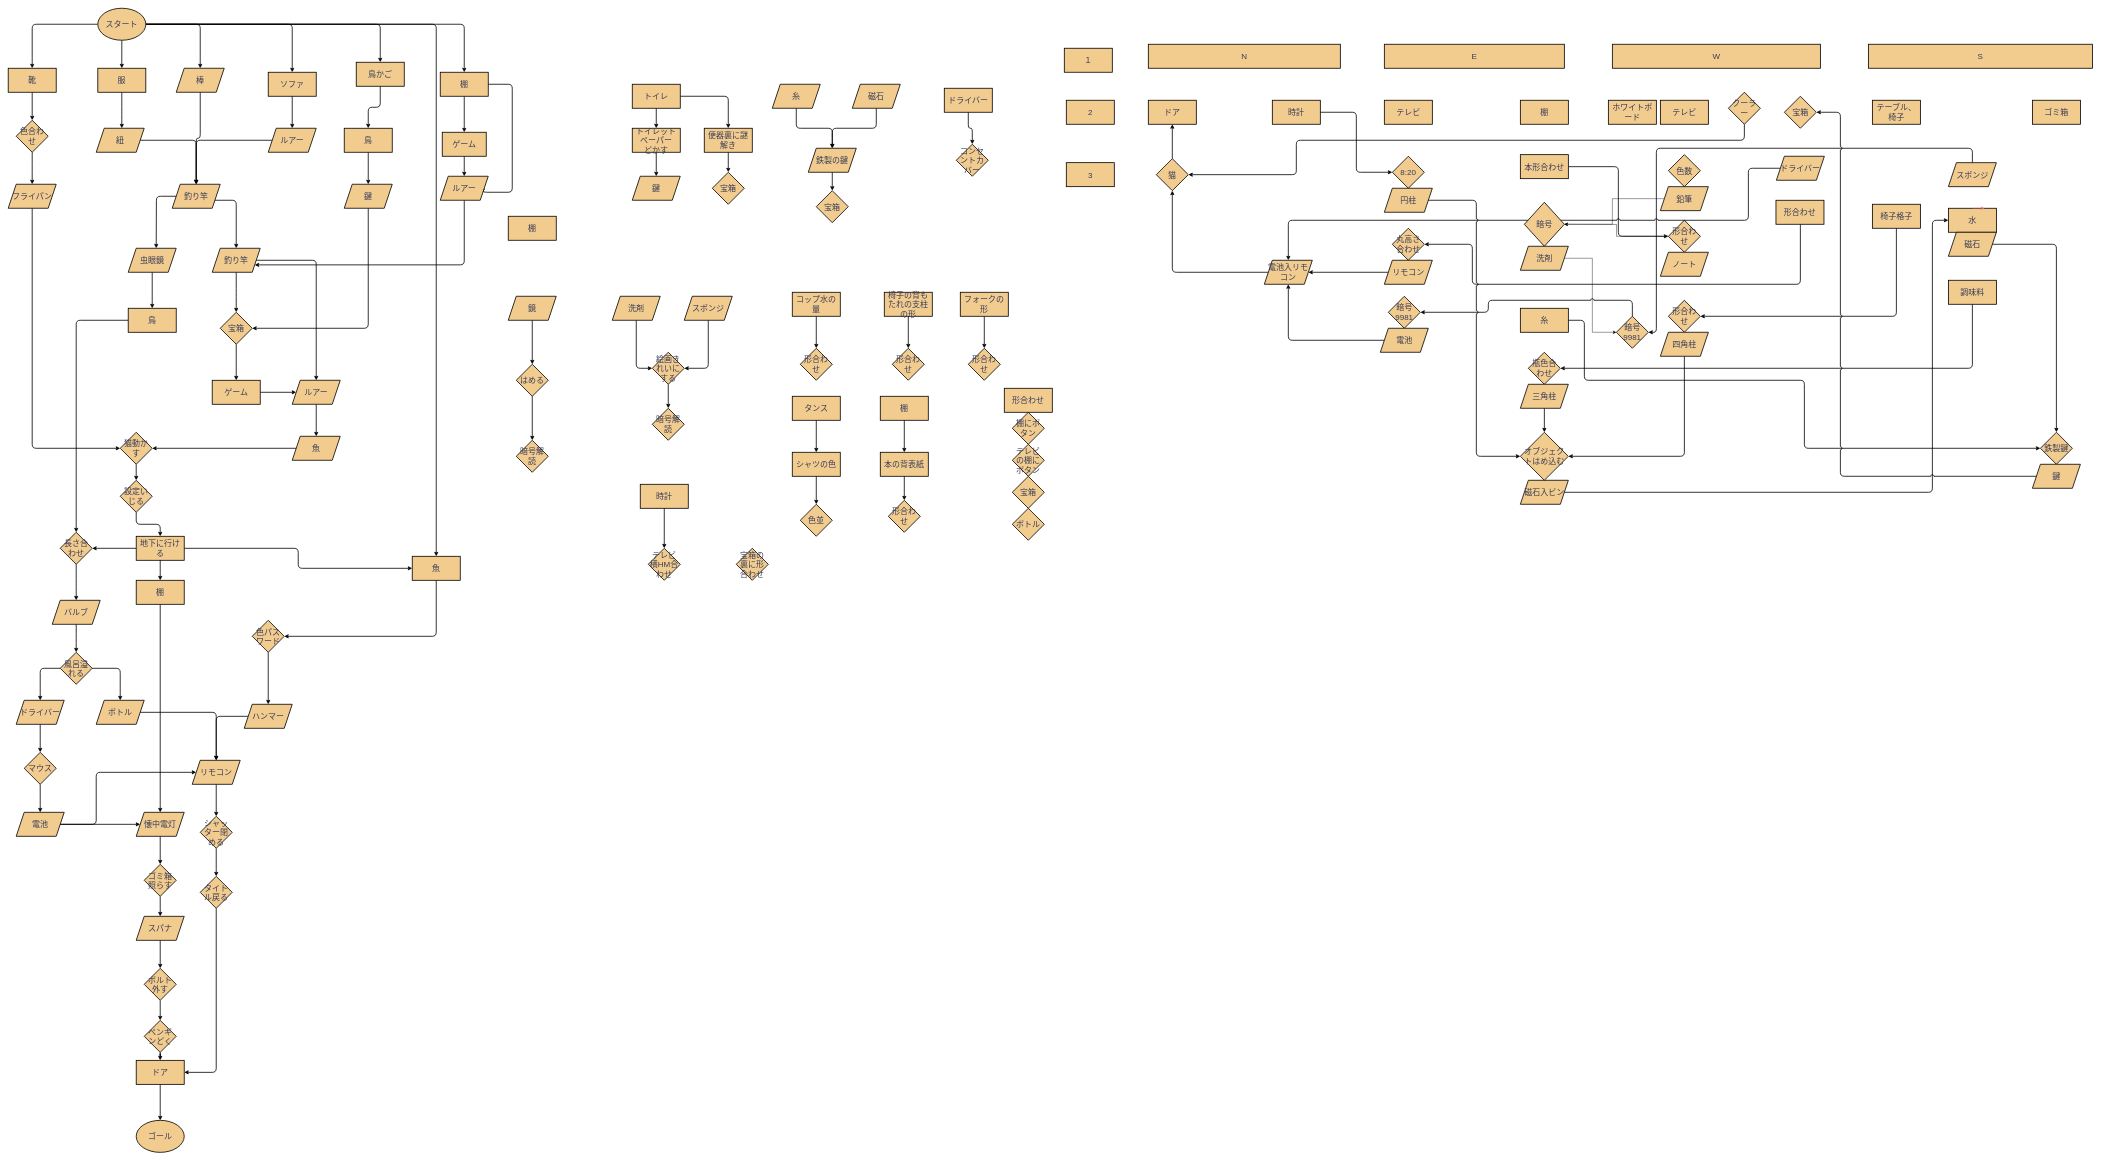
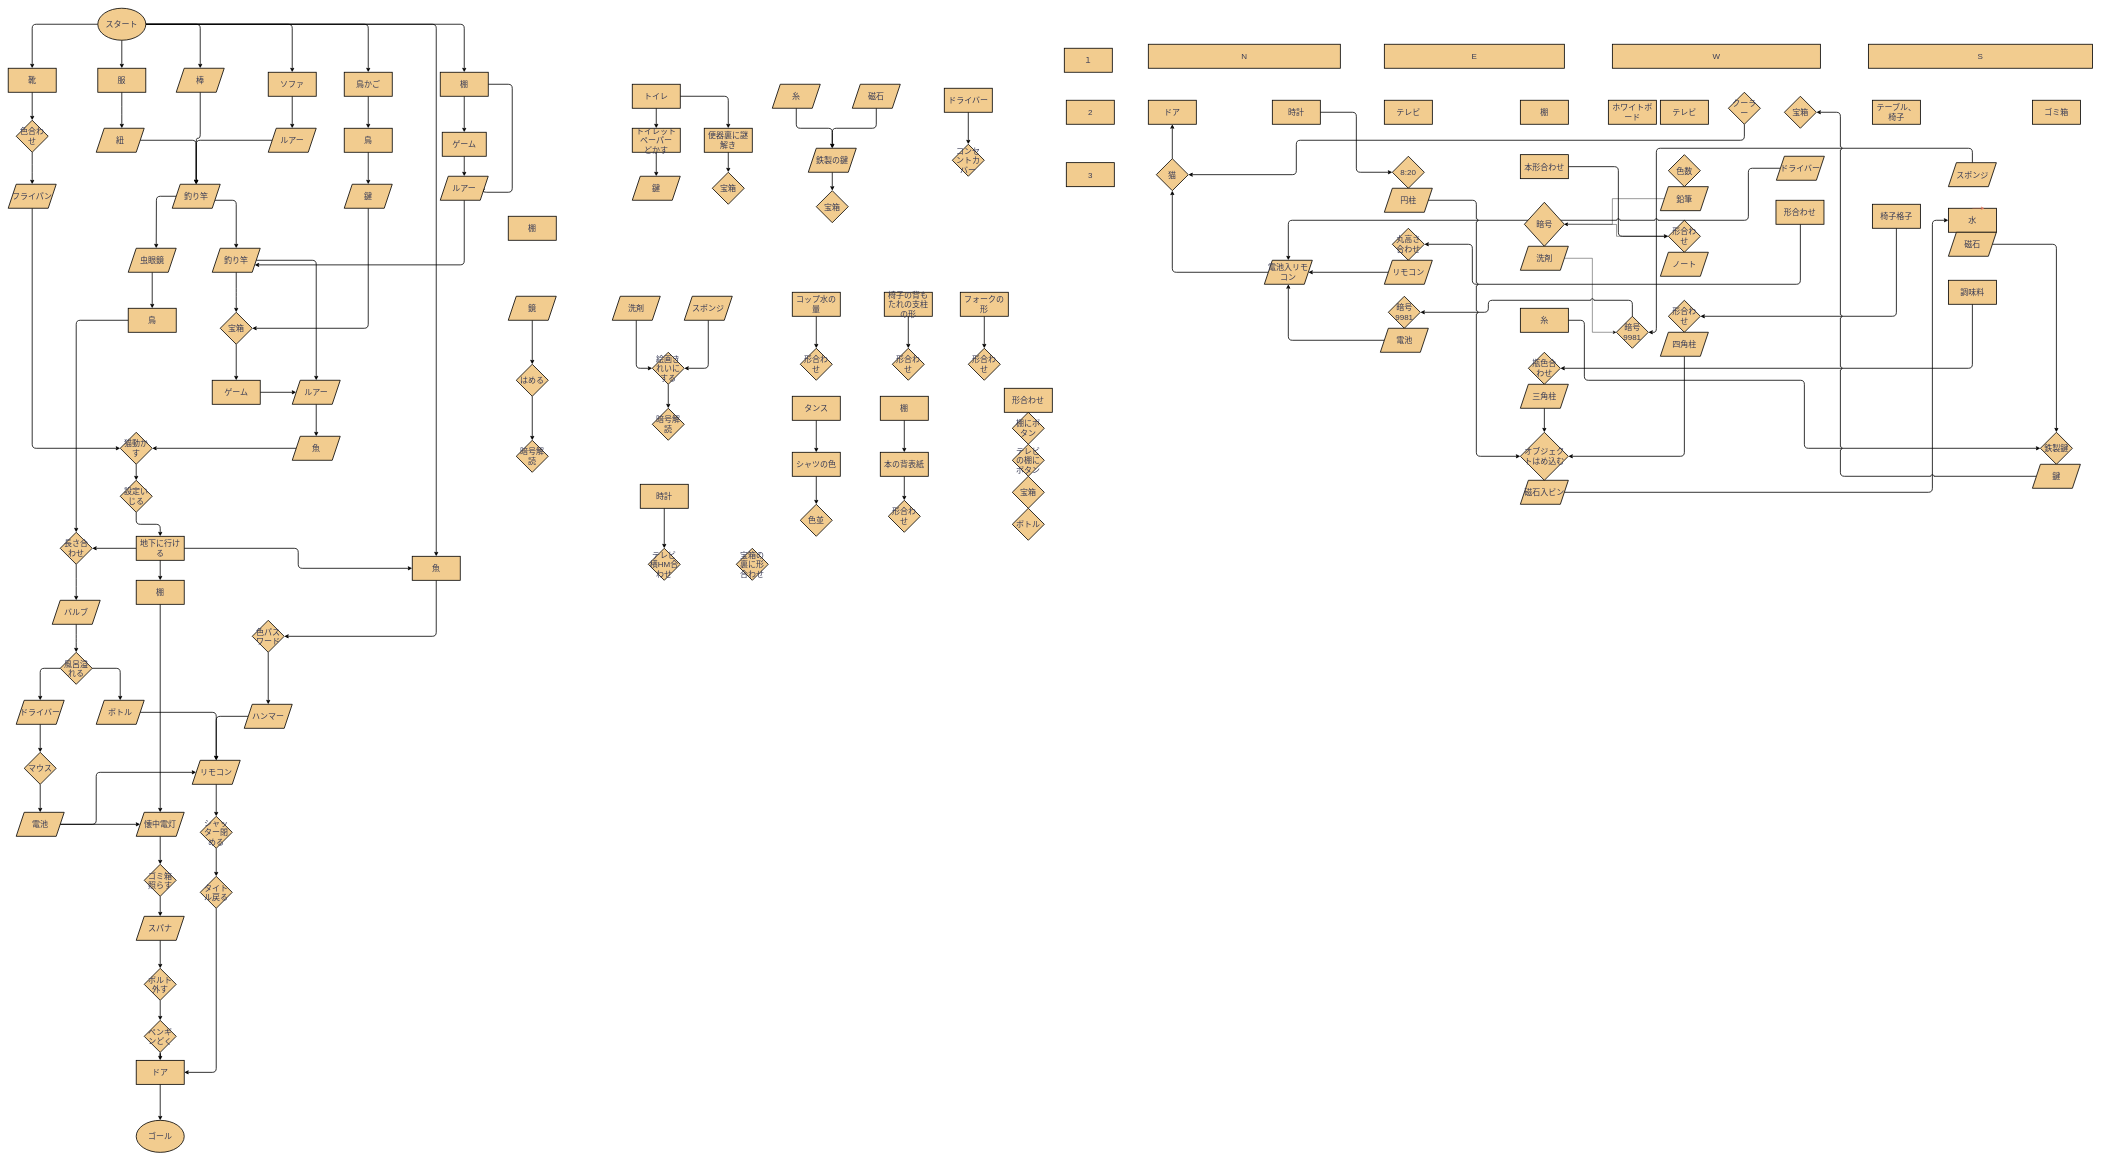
(380, 74) -> (368, 84)
(972, 160) -> (968, 160)
